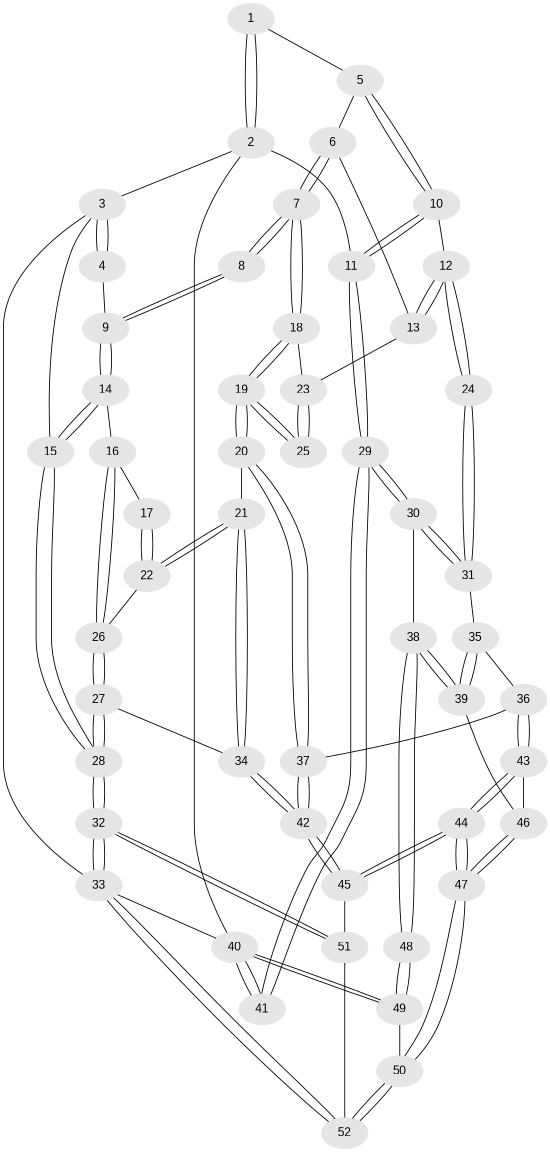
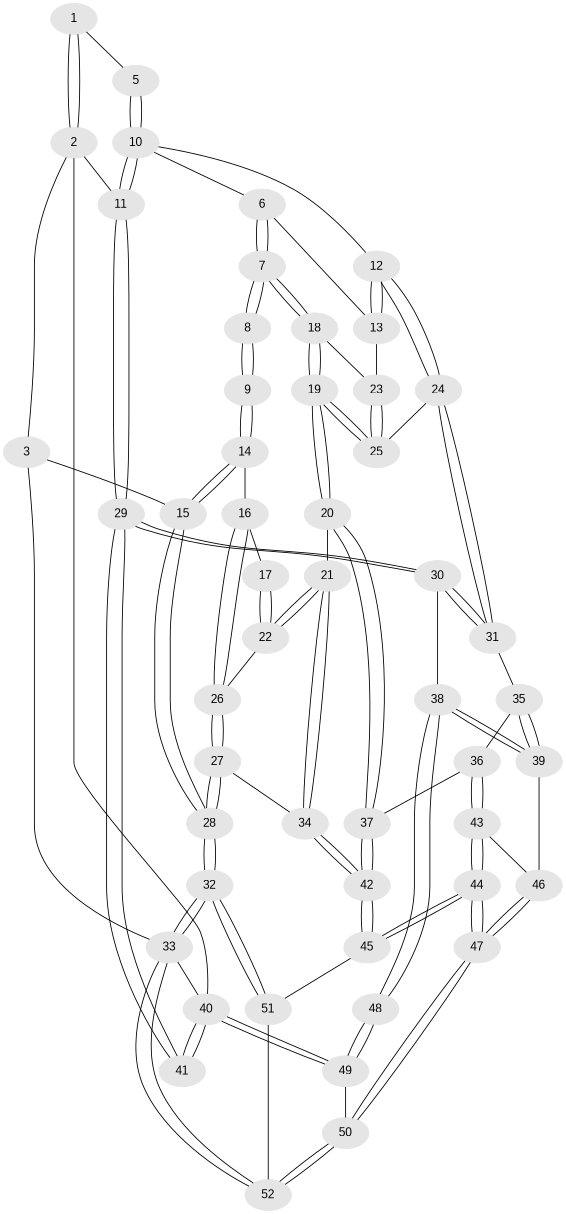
(346, 112) -> (199, 174)
(102, 267) -> none
none -> (408, 421)
